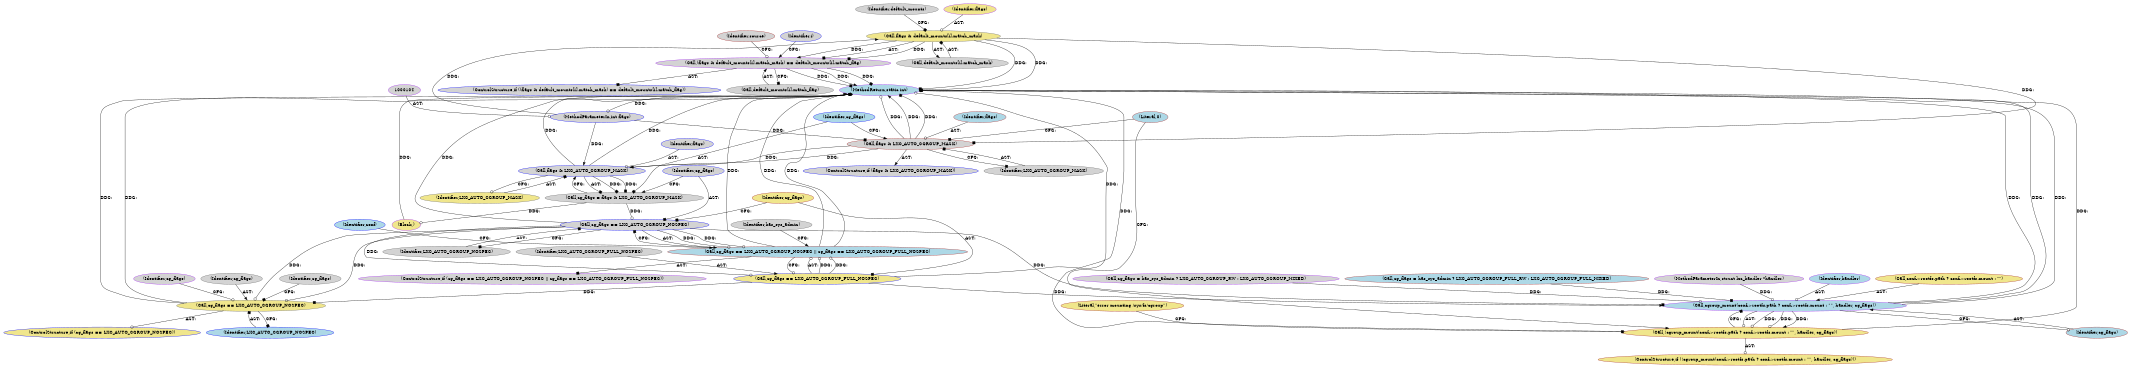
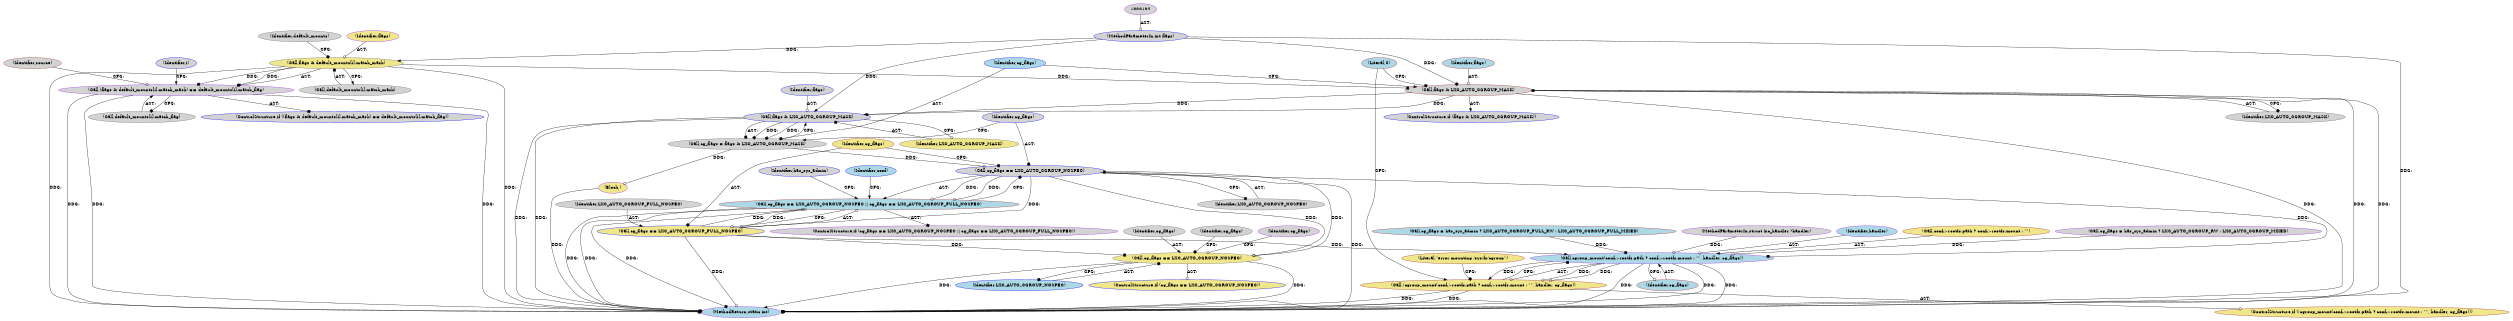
(940, 50) -> (358, 77)
(730, 96) -> (2396, 293)
(771, 225) -> (799, 171)
